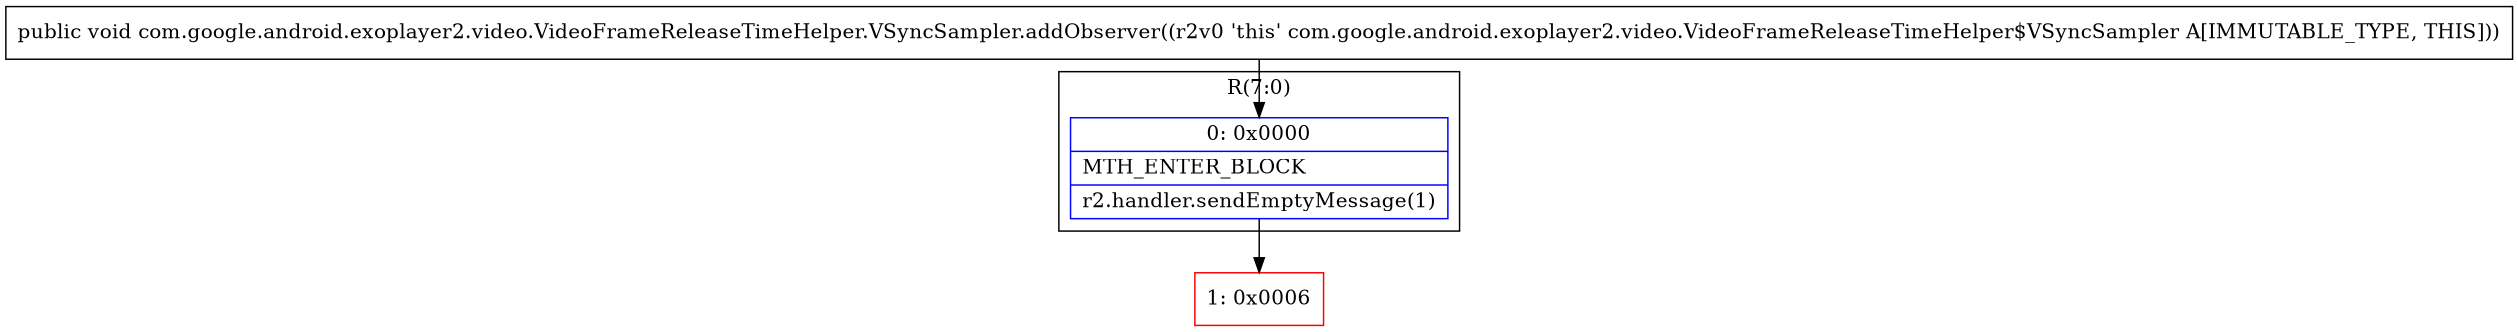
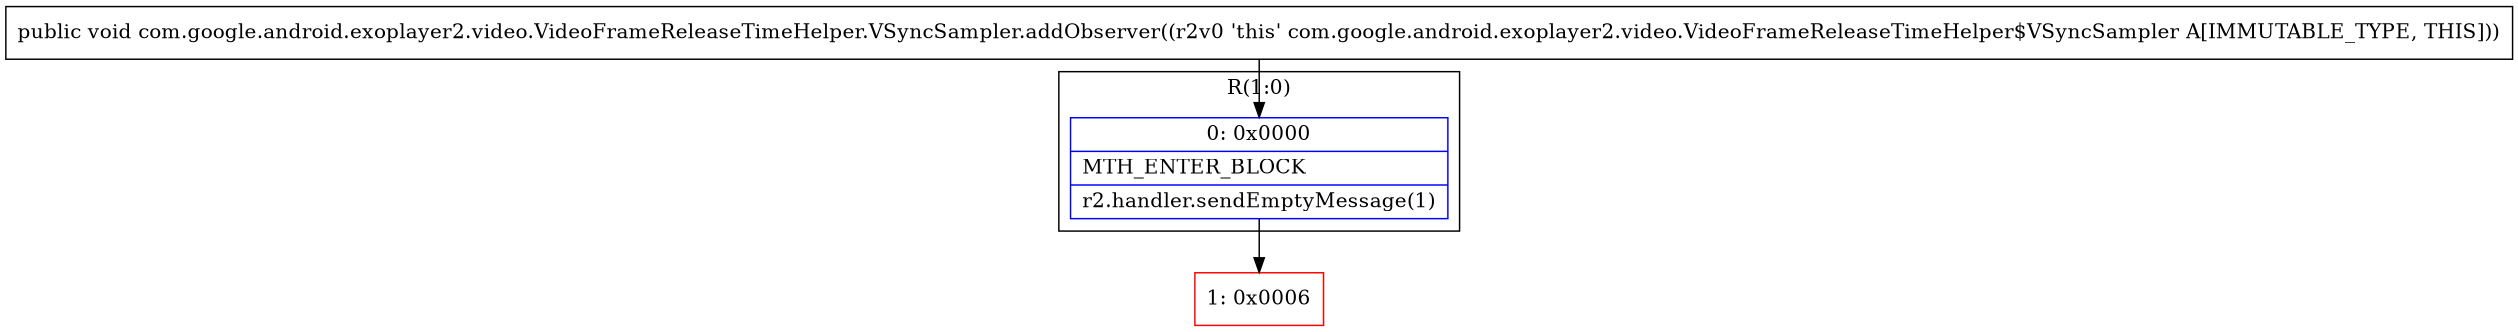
(1259, 88) -> (1259, 88)
